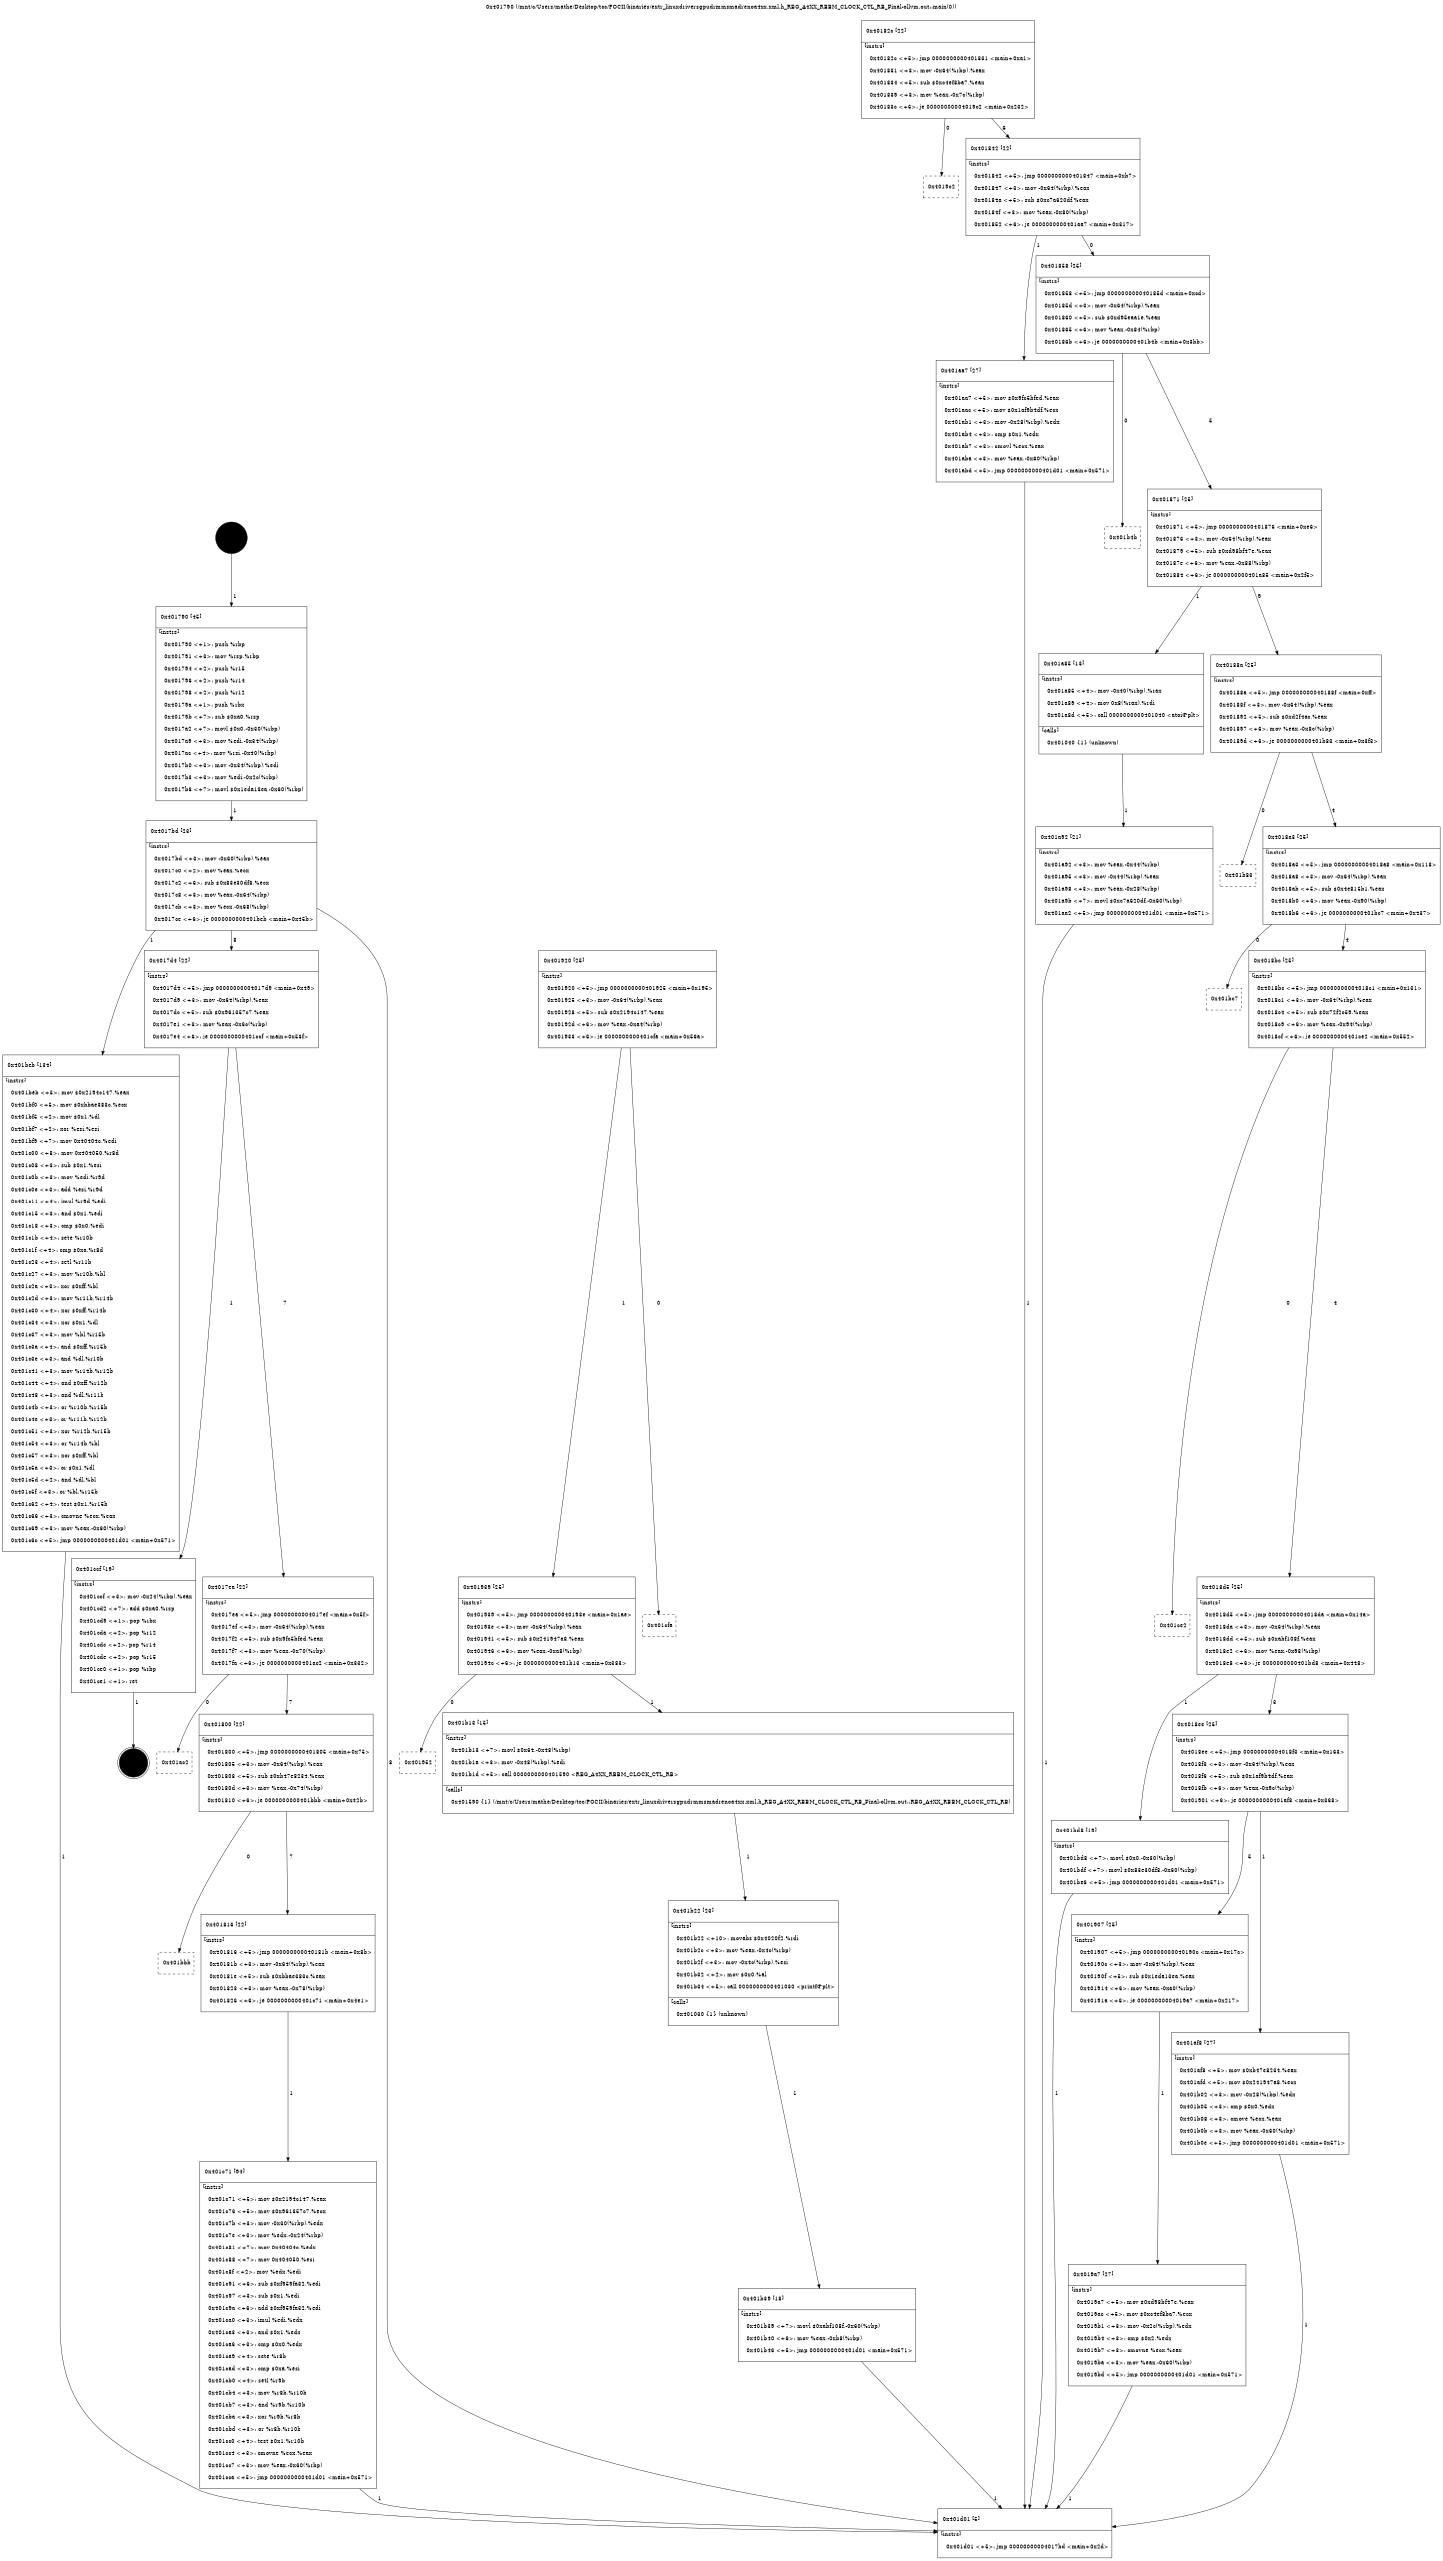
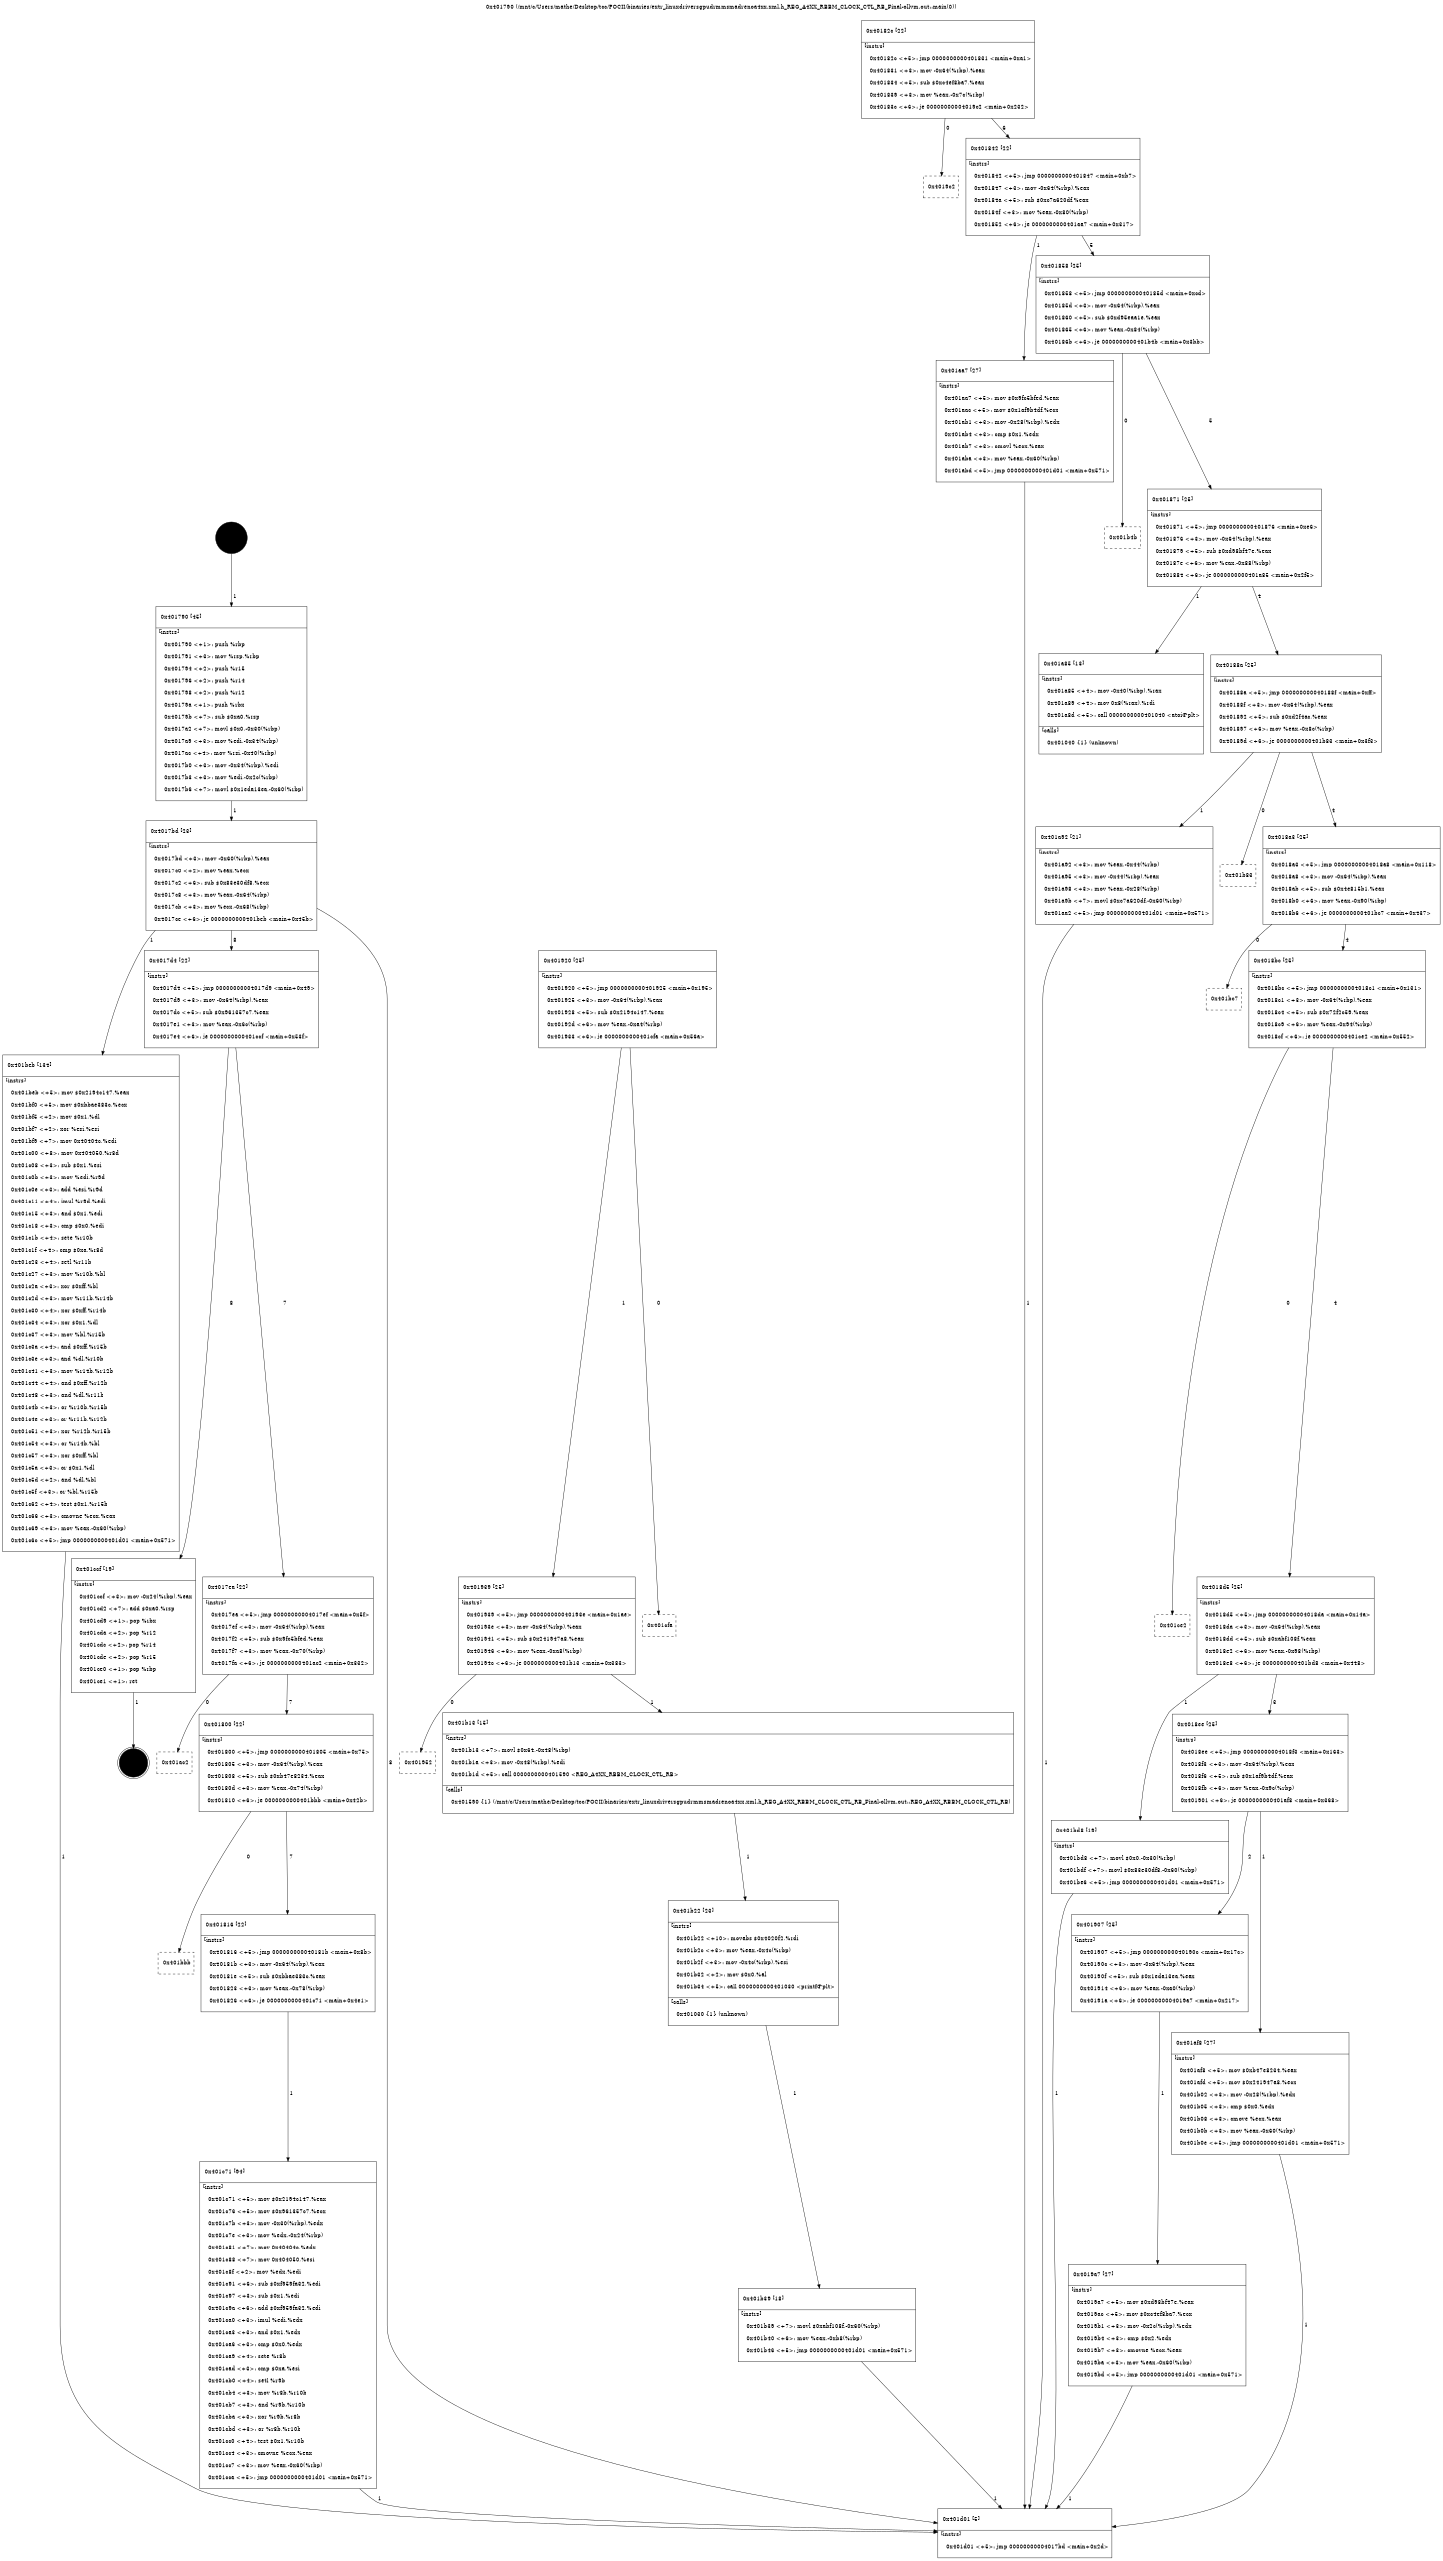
(1091, 246) -> (1091, 246)
(1259, 597) -> (1259, 597)
(1123, 788) -> (1219, 789)
(231, 1303) -> (231, 1303)
(1249, 1857) -> (1249, 1857)
